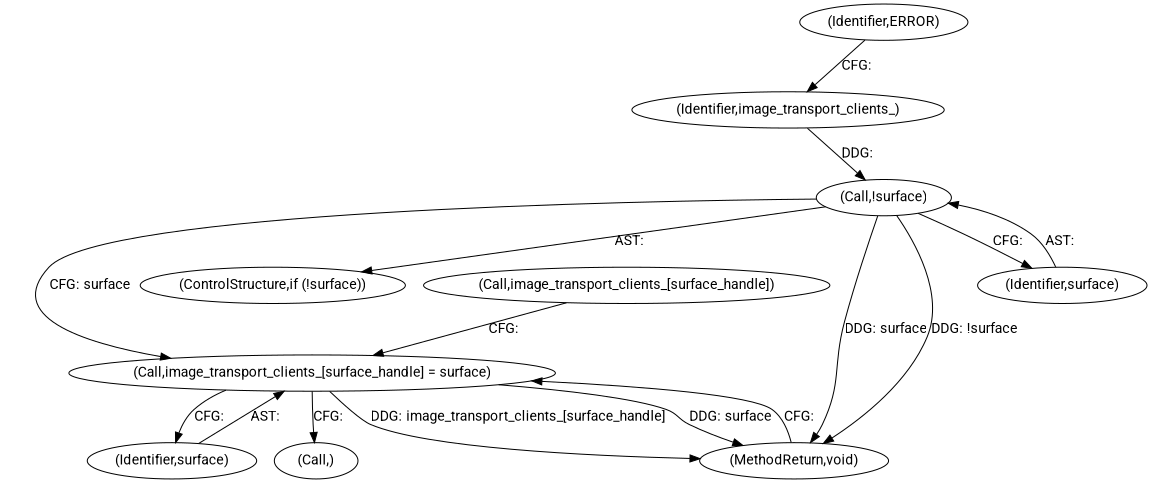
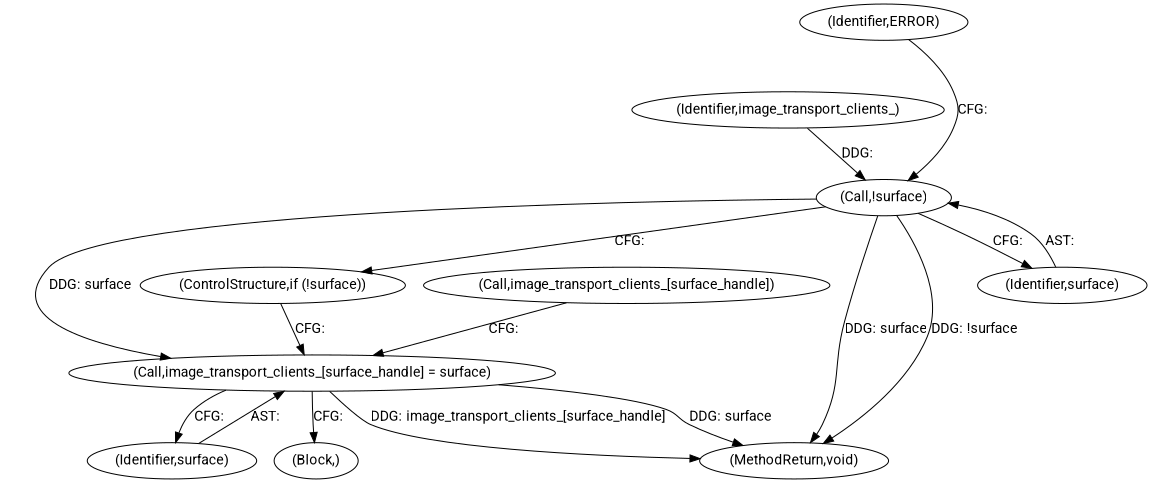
(840, 62) -> (958, 105)
(632, 241) -> (632, 241)
(90, 285) -> (90, 285)
(677, 391) -> (290, 325)
(316, 461) -> (316, 461)
